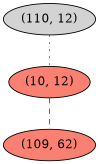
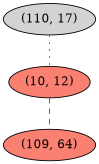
(49, 19) -> (49, 19)
(49, 145) -> (49, 145)
